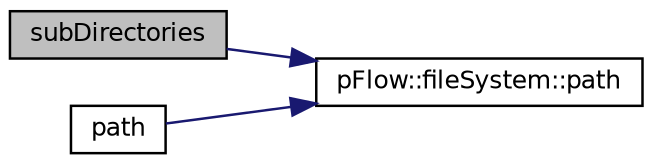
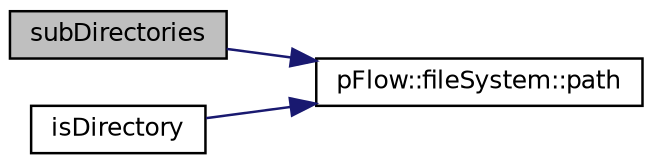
(118, 129) -> (118, 129)
